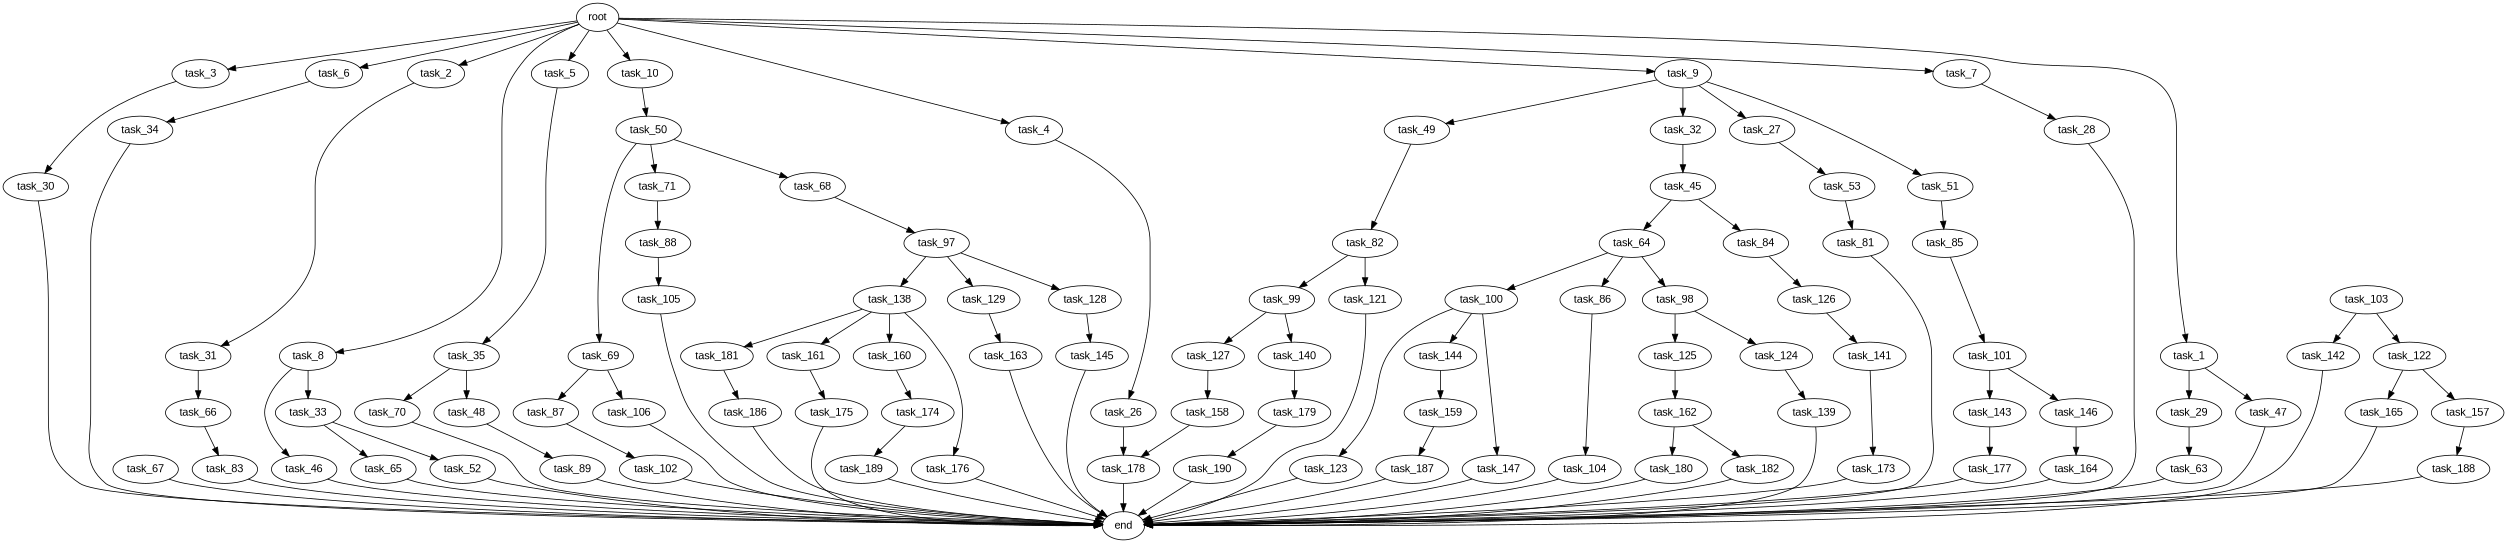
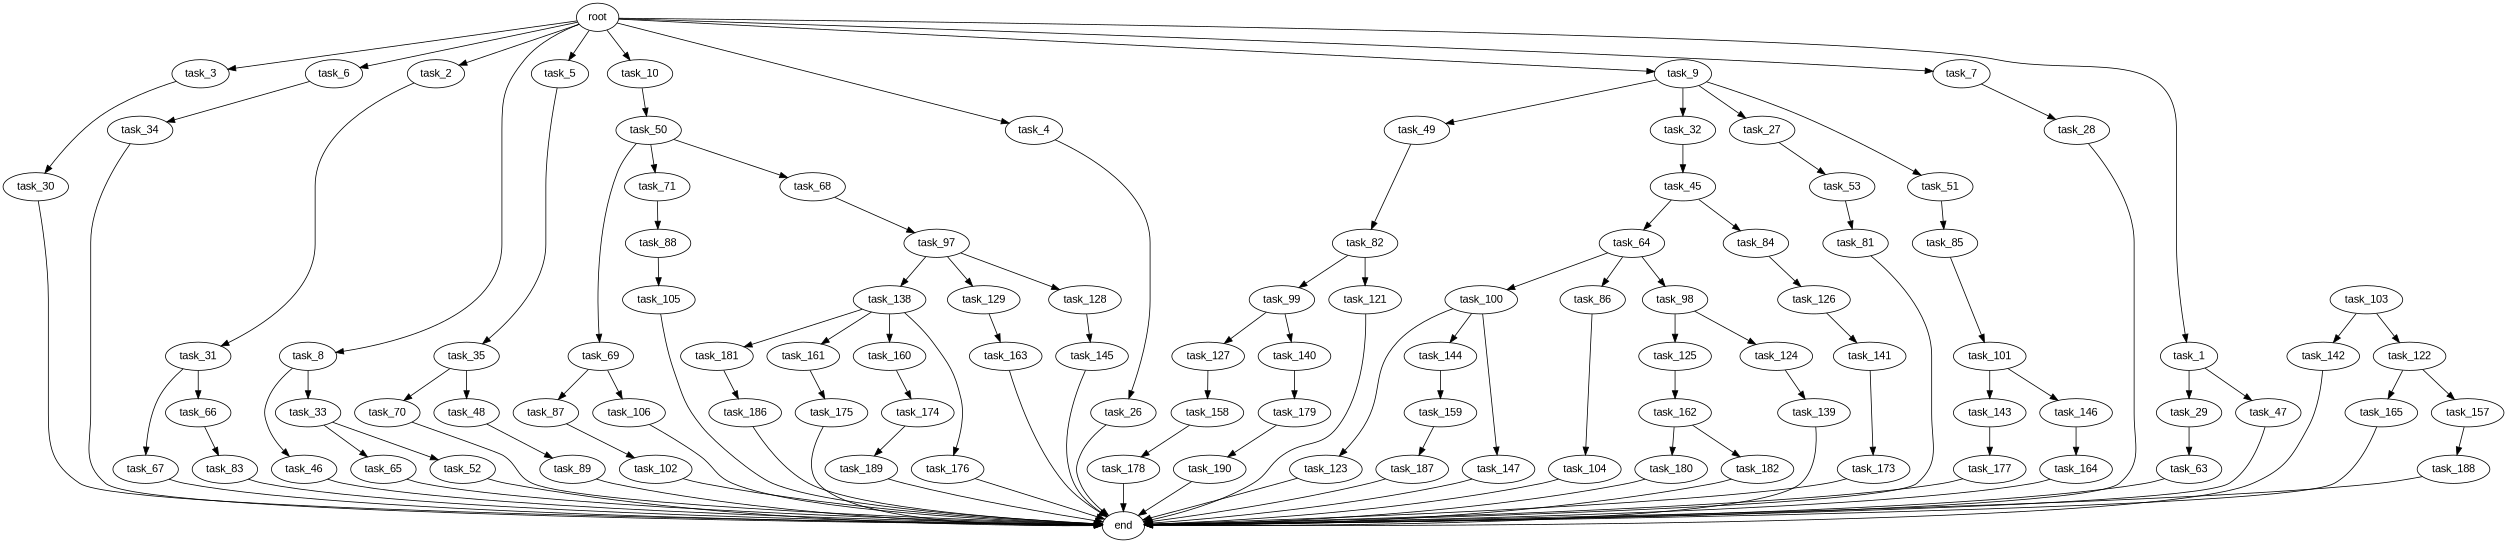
none -> (156, 404)
(1123, 437) -> (1077, 467)
